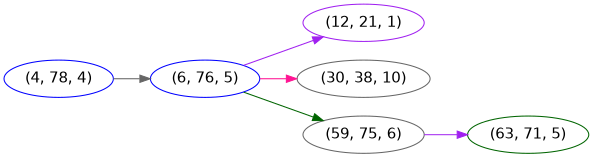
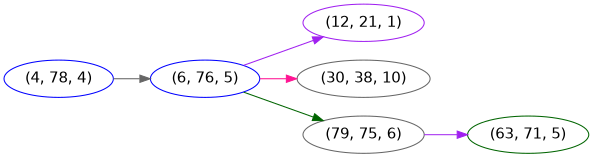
(364, 135) -> (364, 135)
